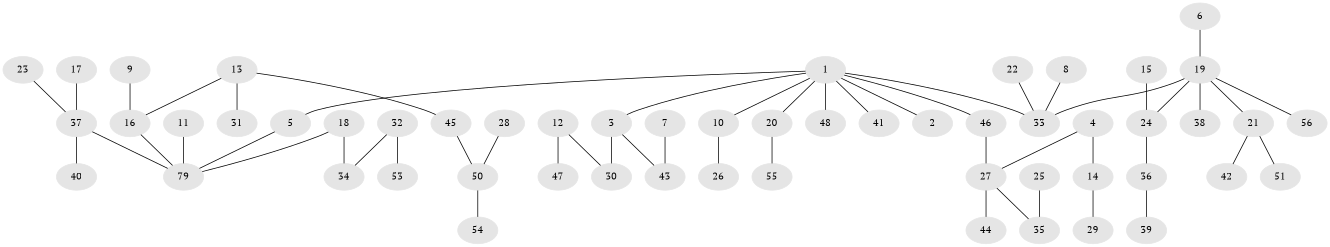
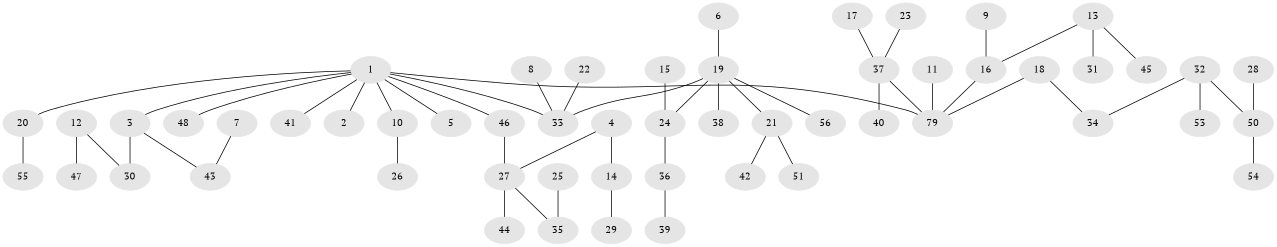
(237, 150) -> (655, 86)
(464, 150) -> (1227, 97)
